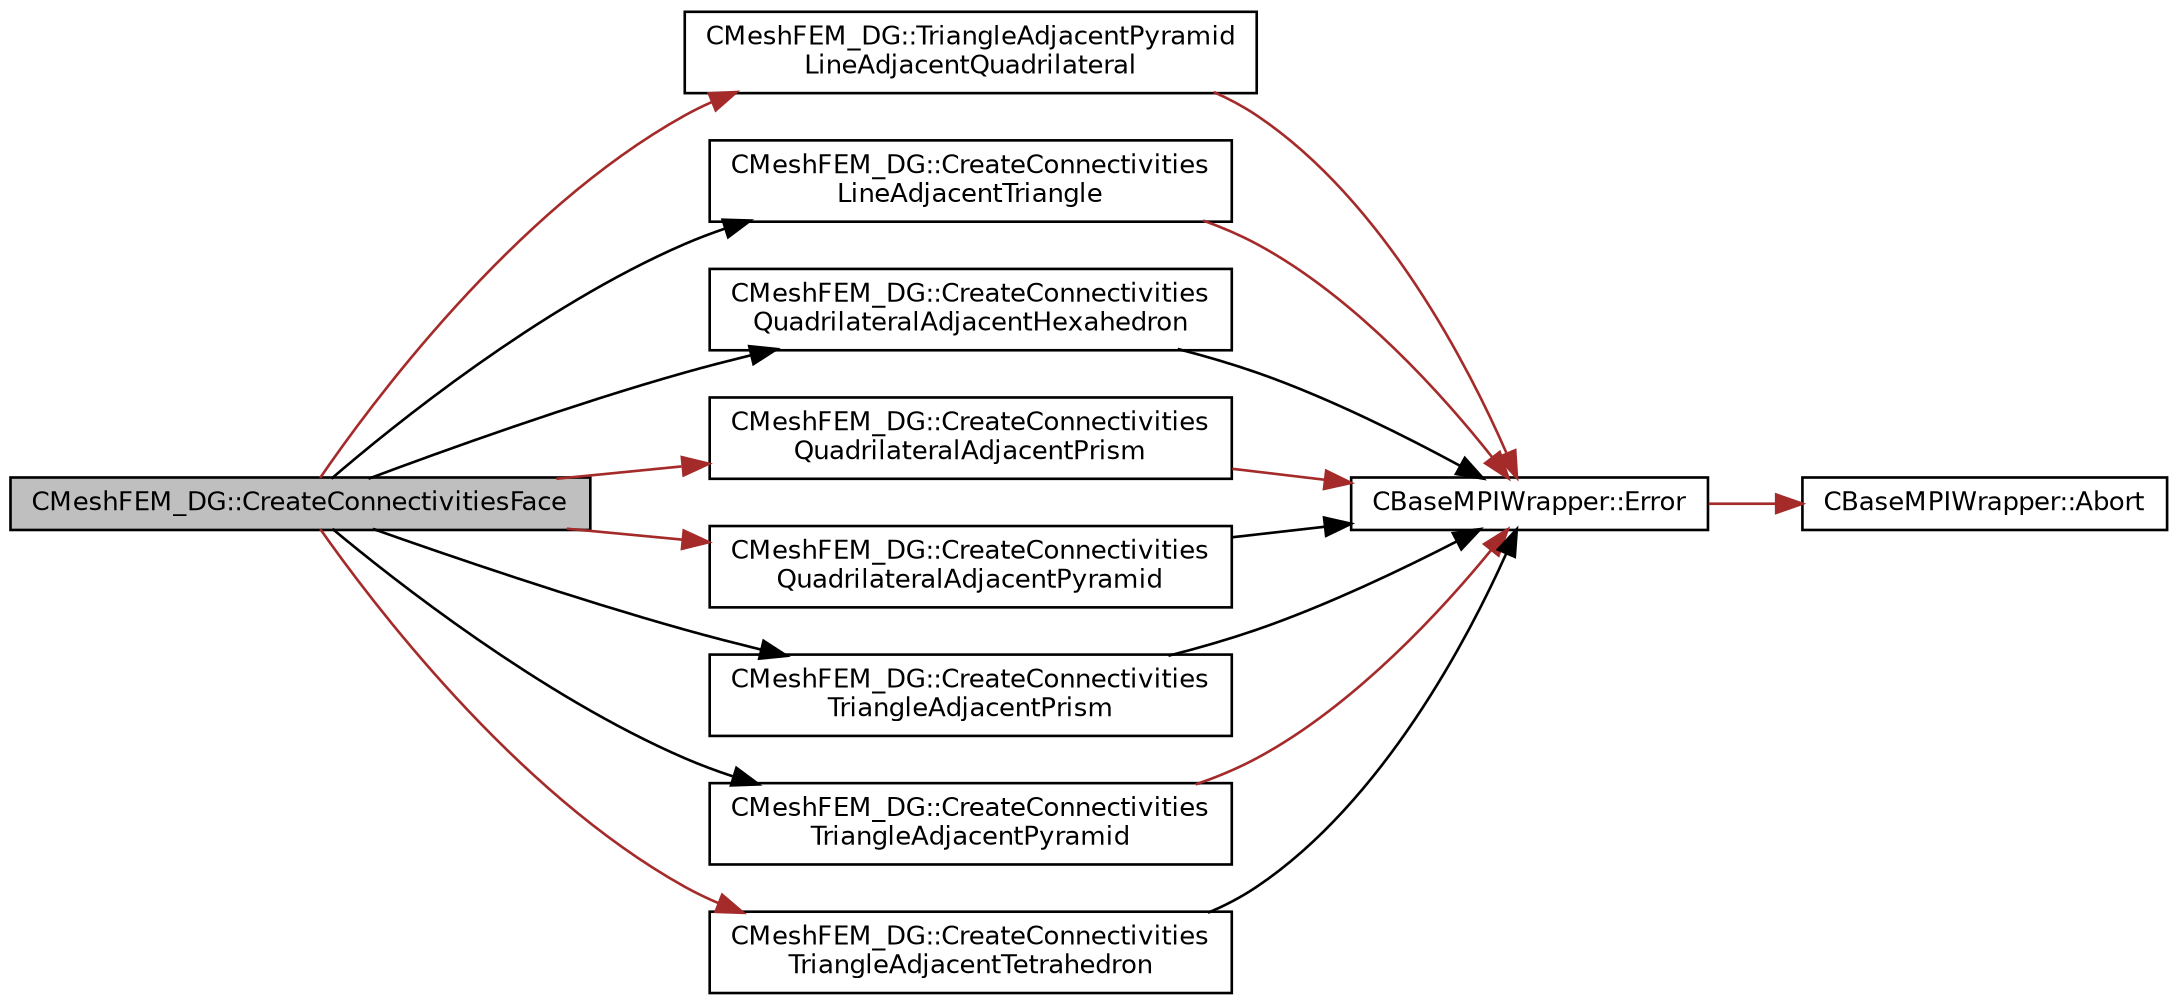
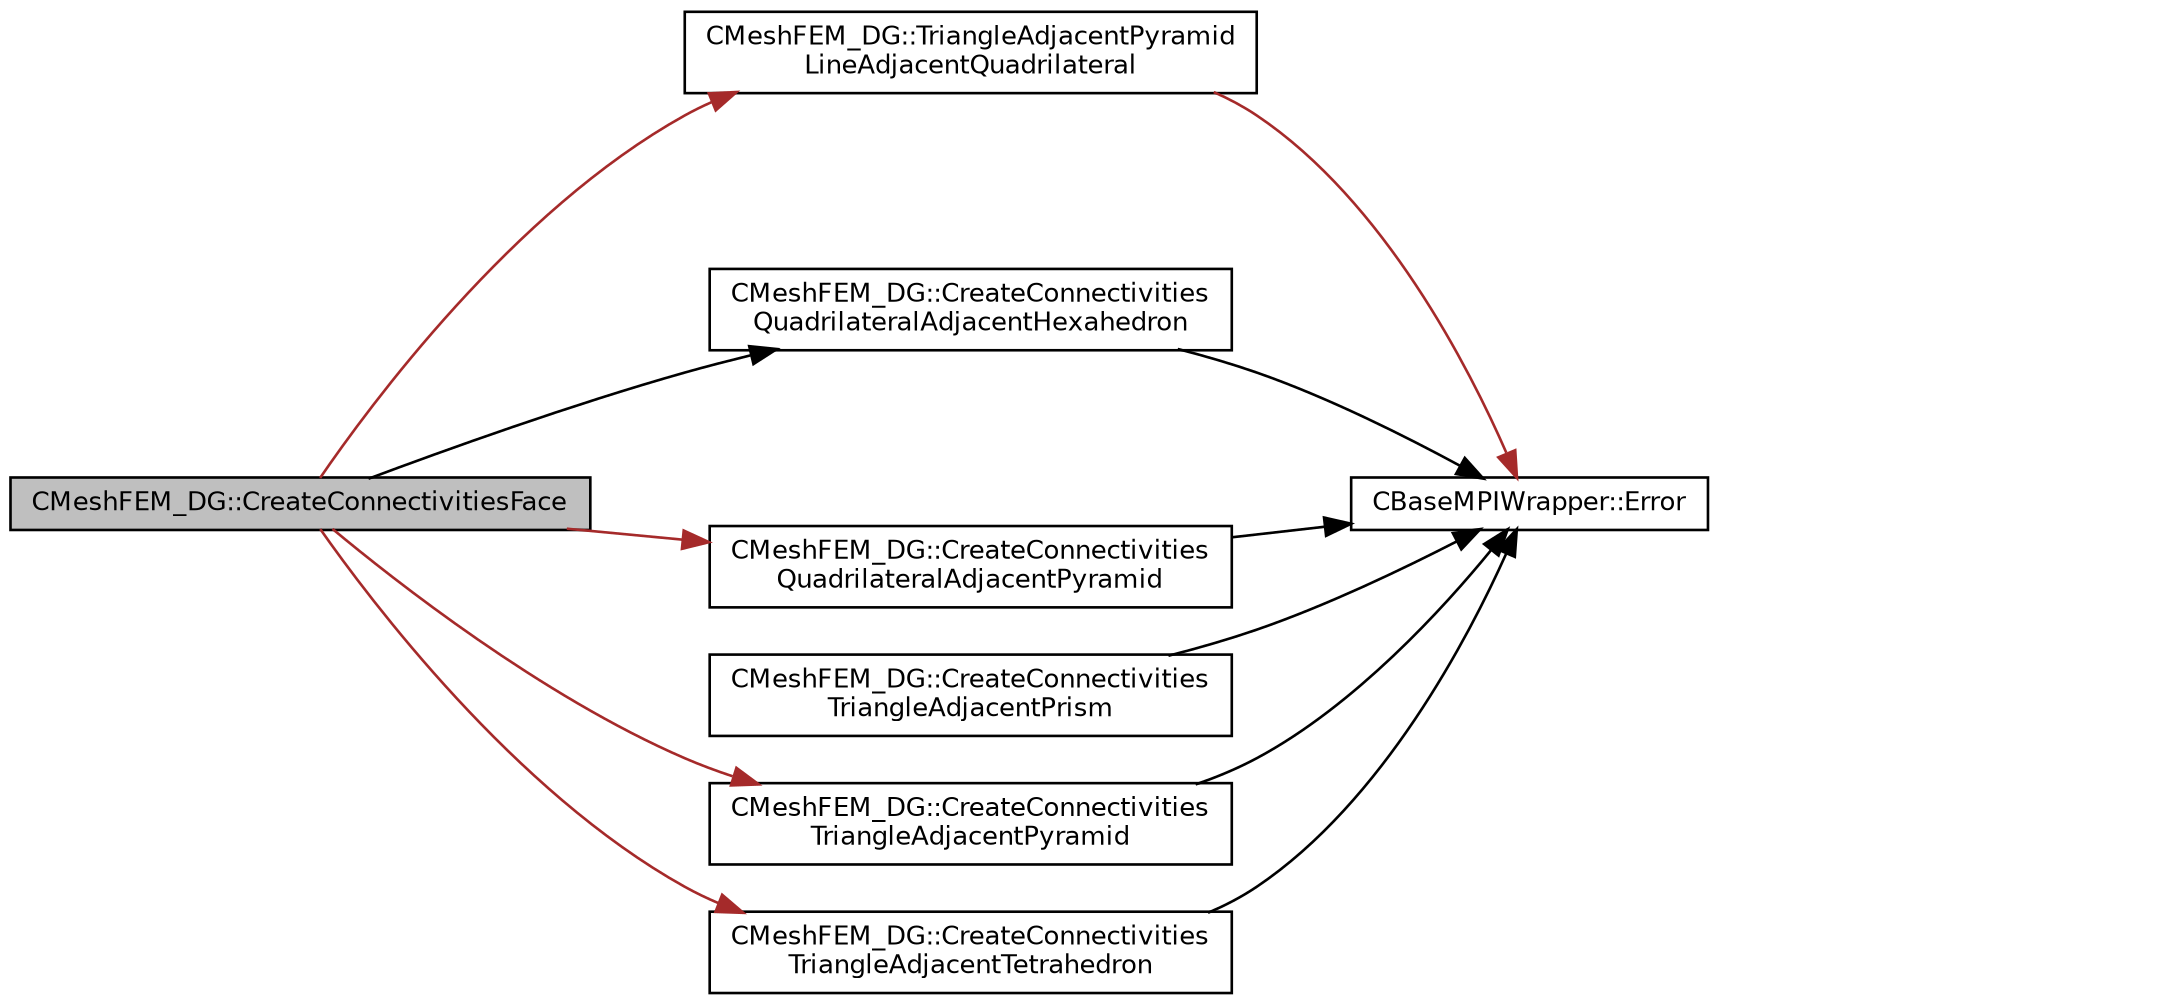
(971, 181) -> none
(971, 438) -> none
(1985, 504) -> none
(566, 594) -> none
(523, 669) -> (523, 669)
(1358, 687) -> (1358, 687)
